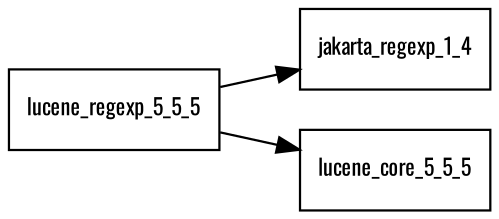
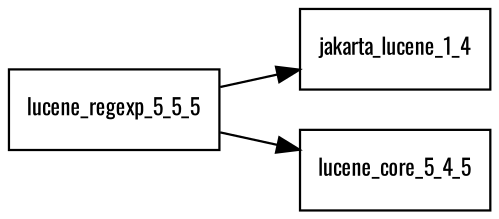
(395, 49) -> (395, 49)
(395, 170) -> (395, 170)
